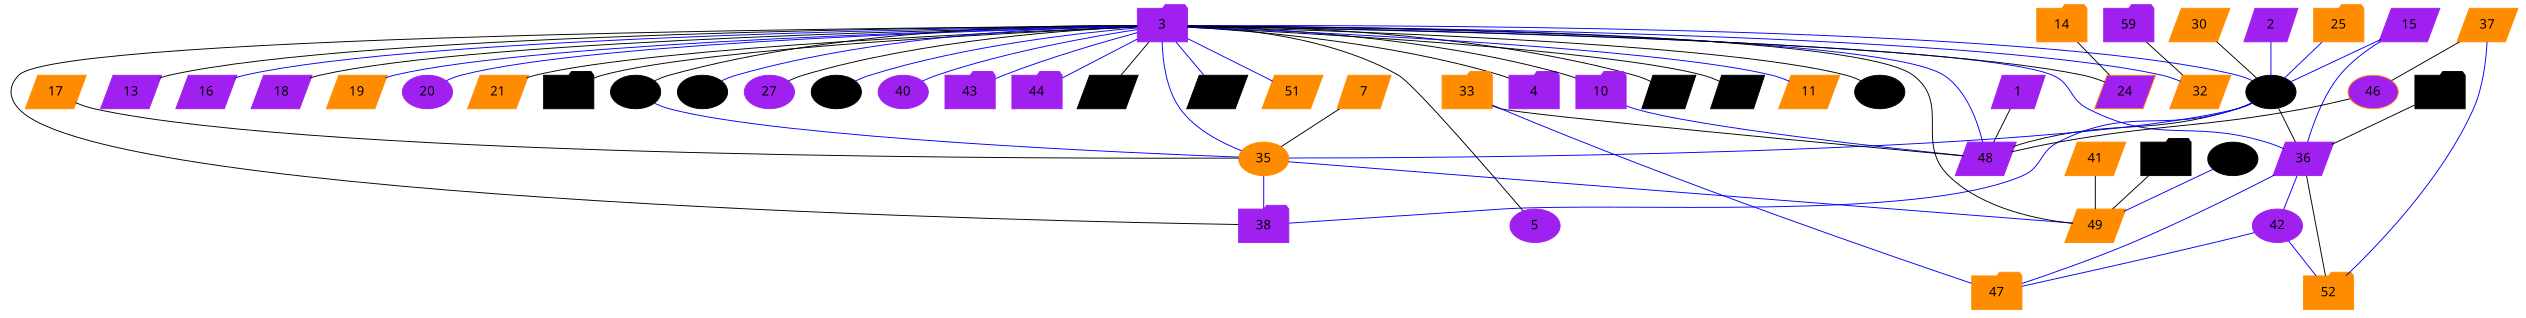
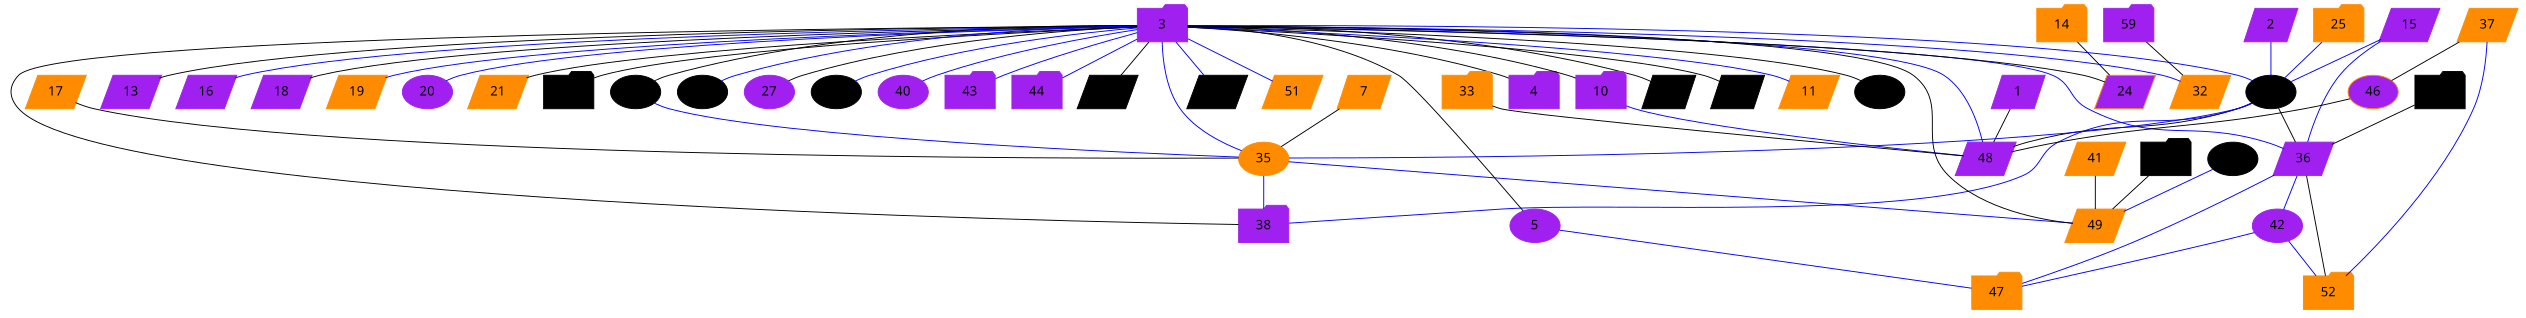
(2199, 25) -> none
(1694, 185) -> (1766, 259)
